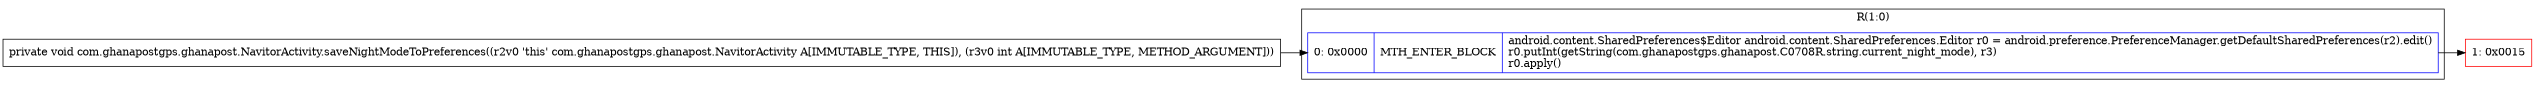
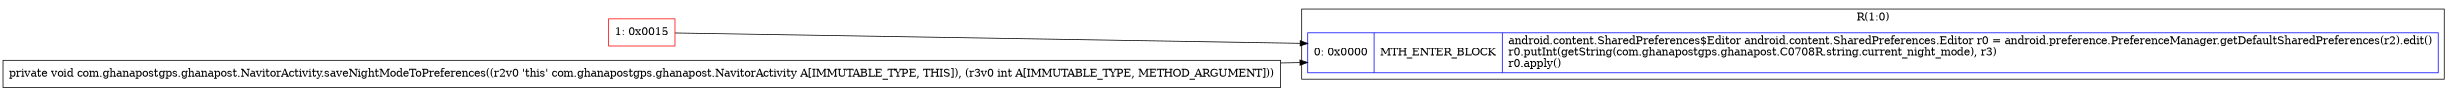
(2449, 53) -> (988, 38)
